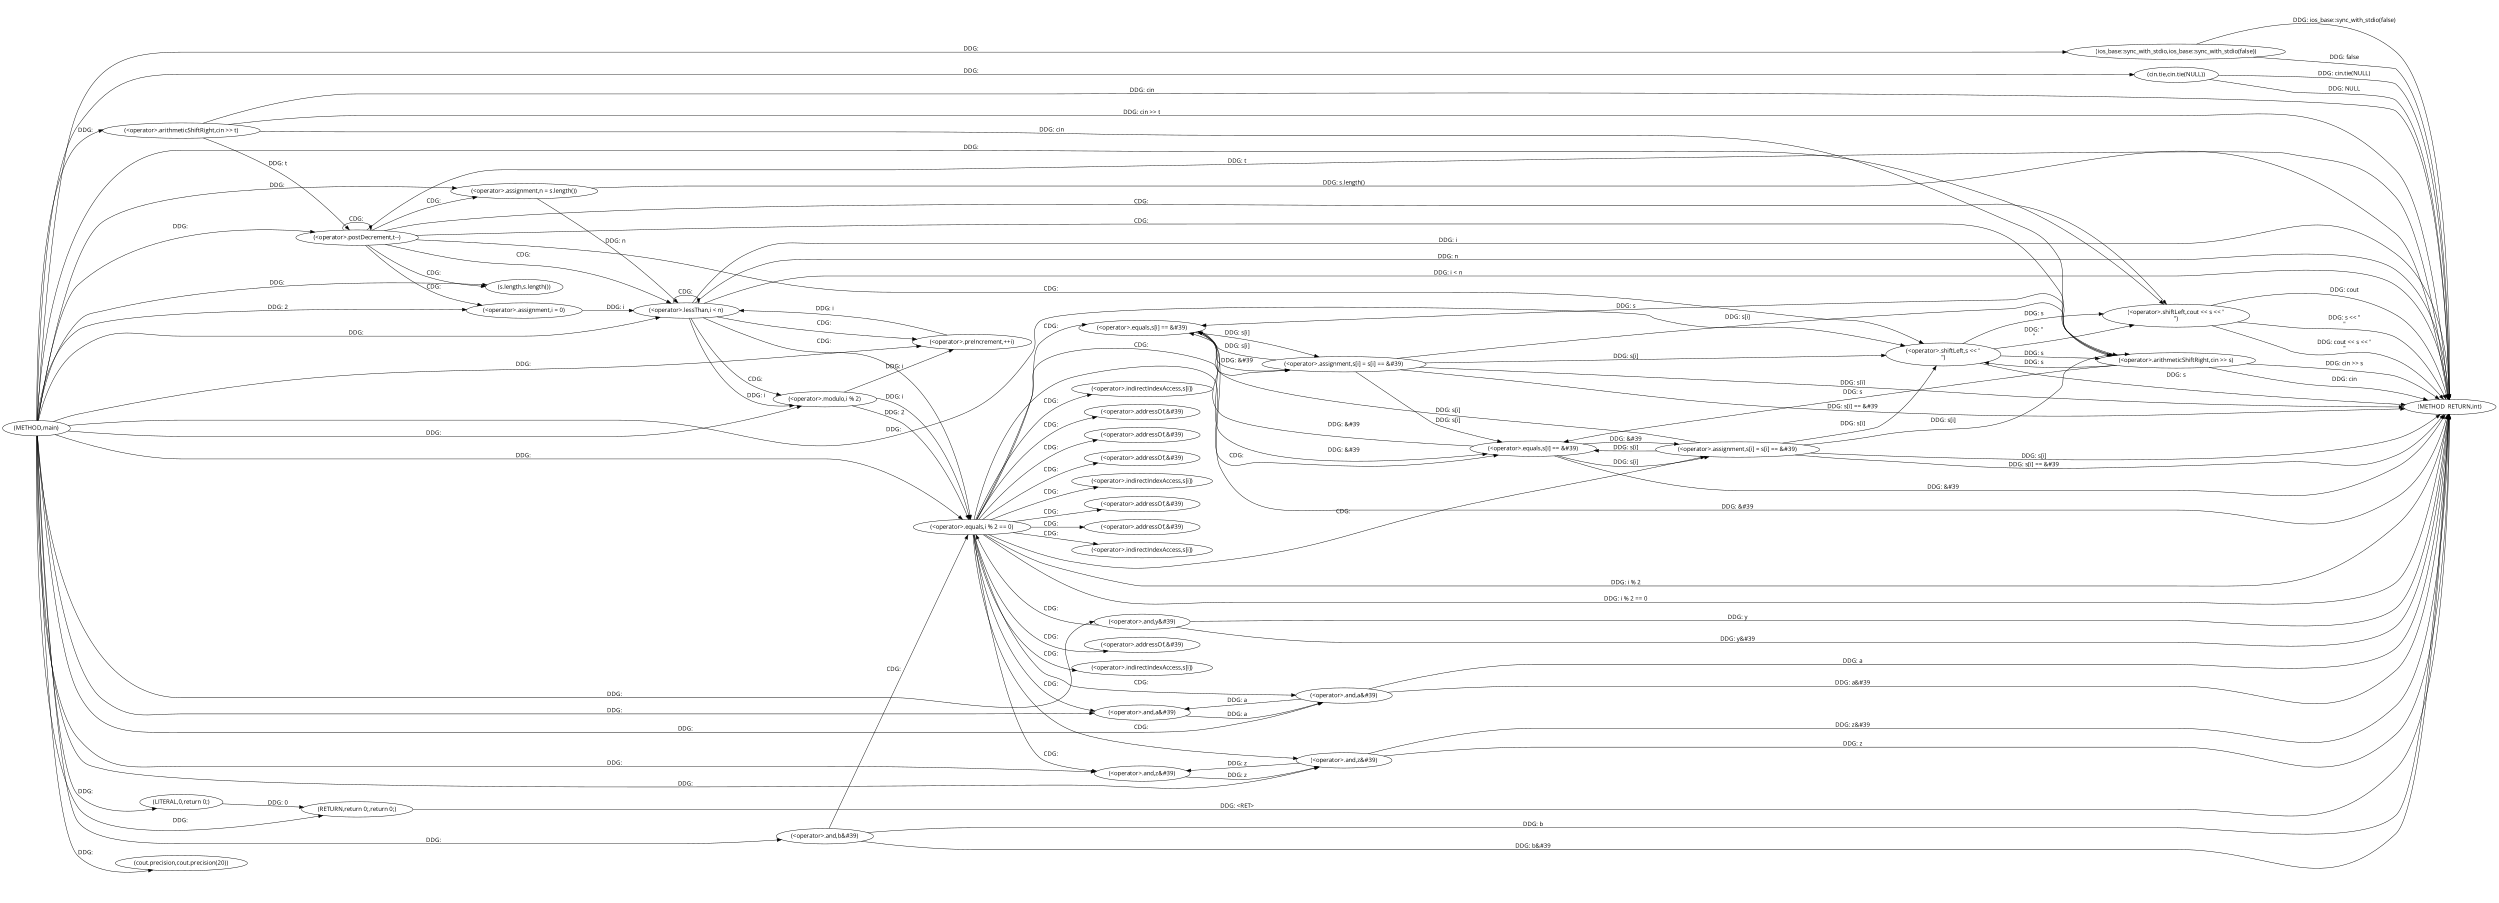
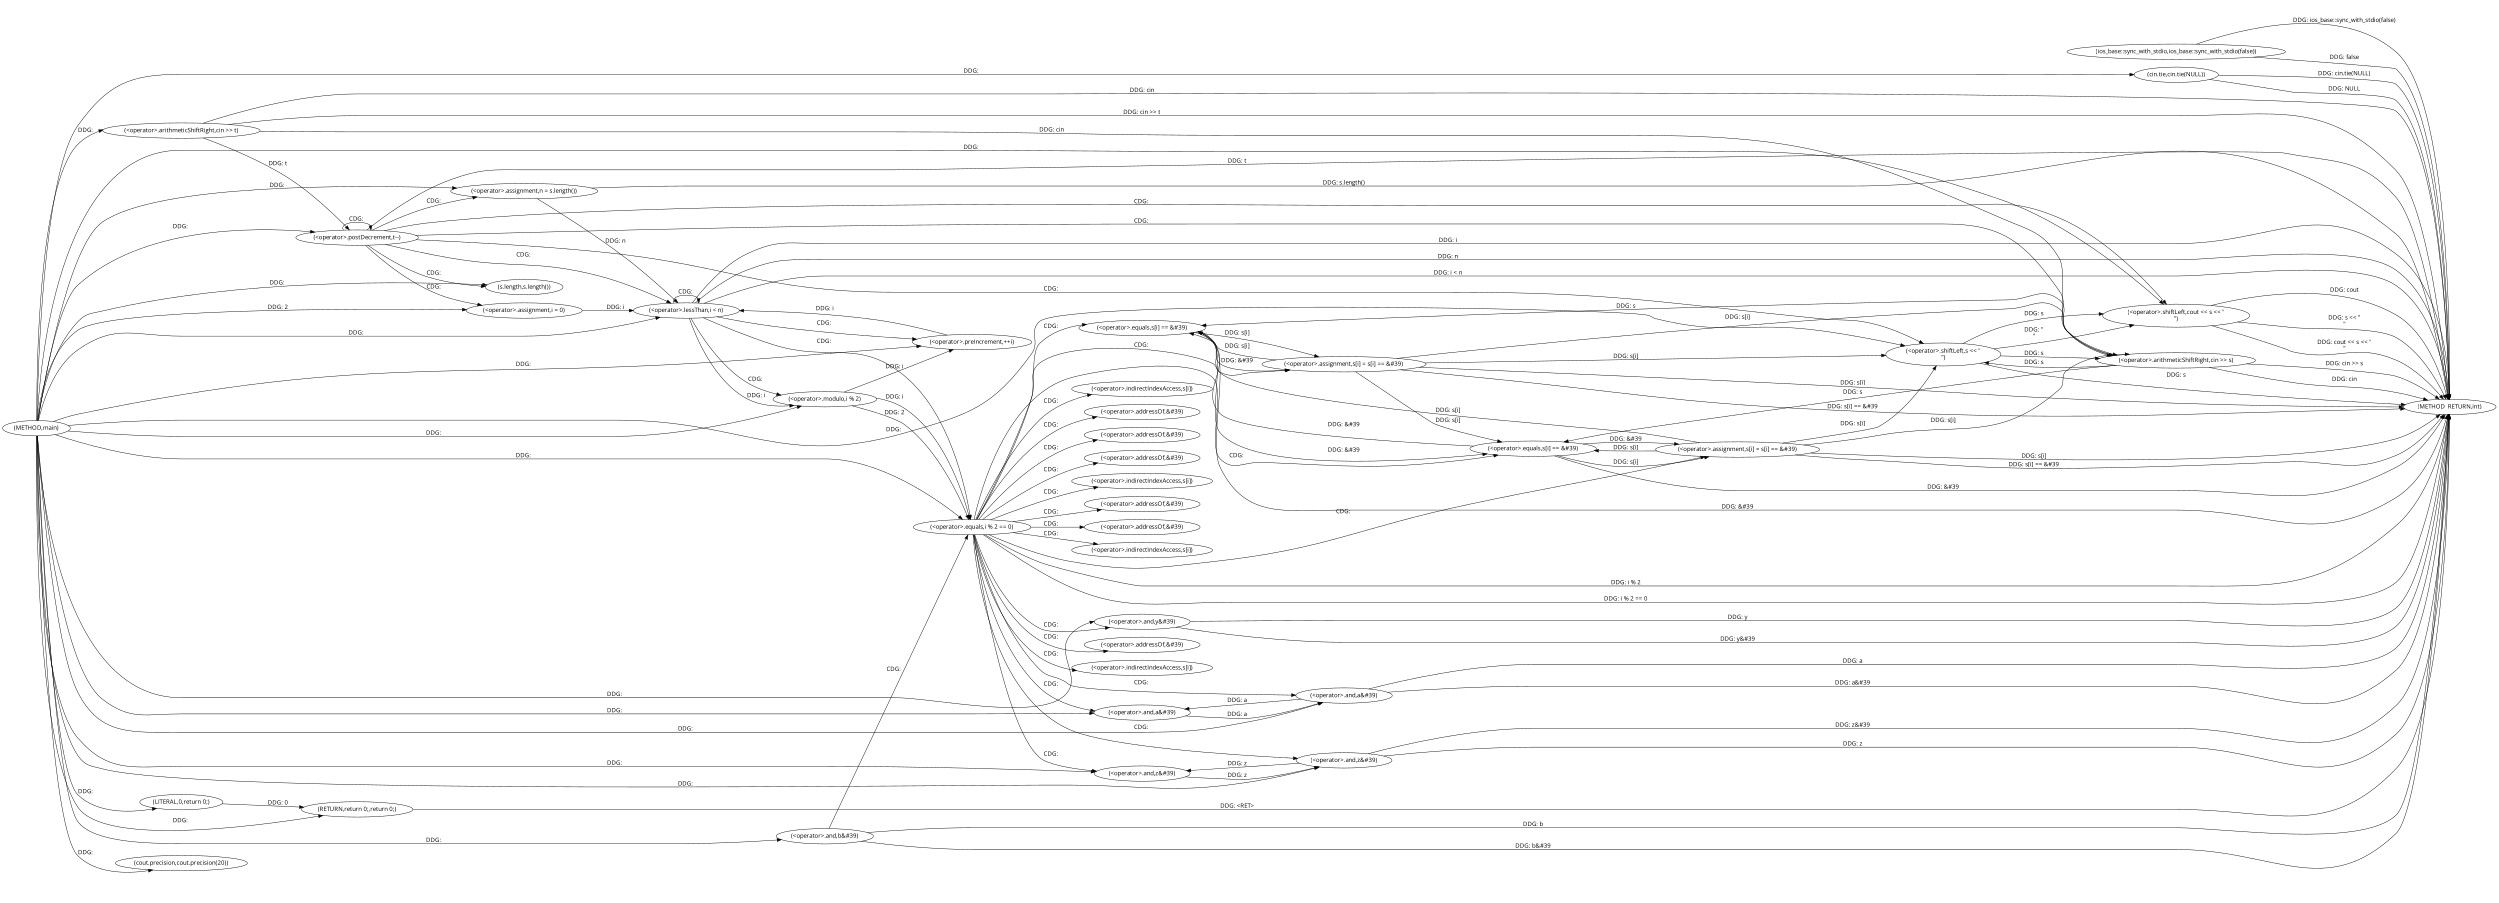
(901, 52) -> none
(1025, 602) -> (1020, 613)
